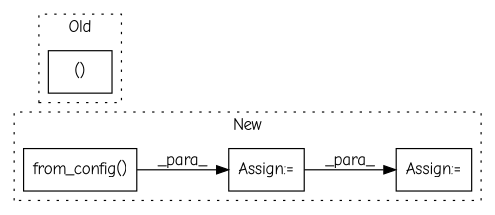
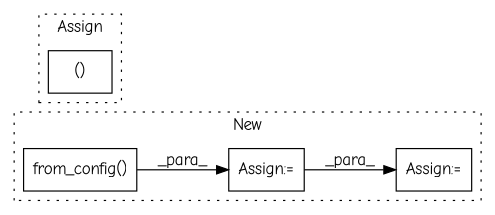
(80, 28) -> (80, 28)
